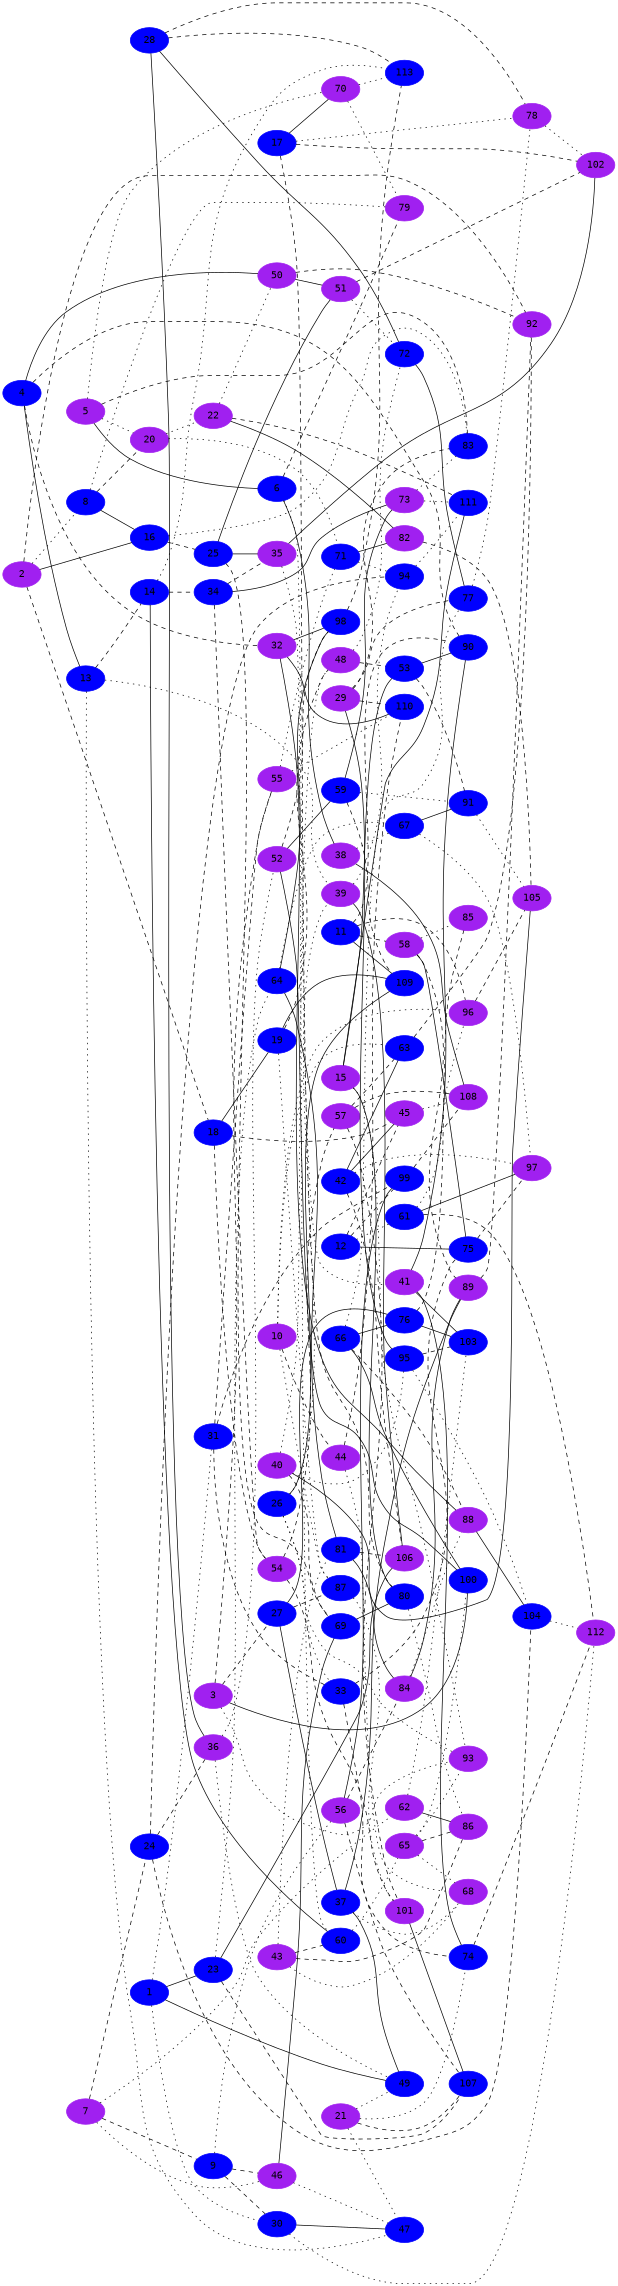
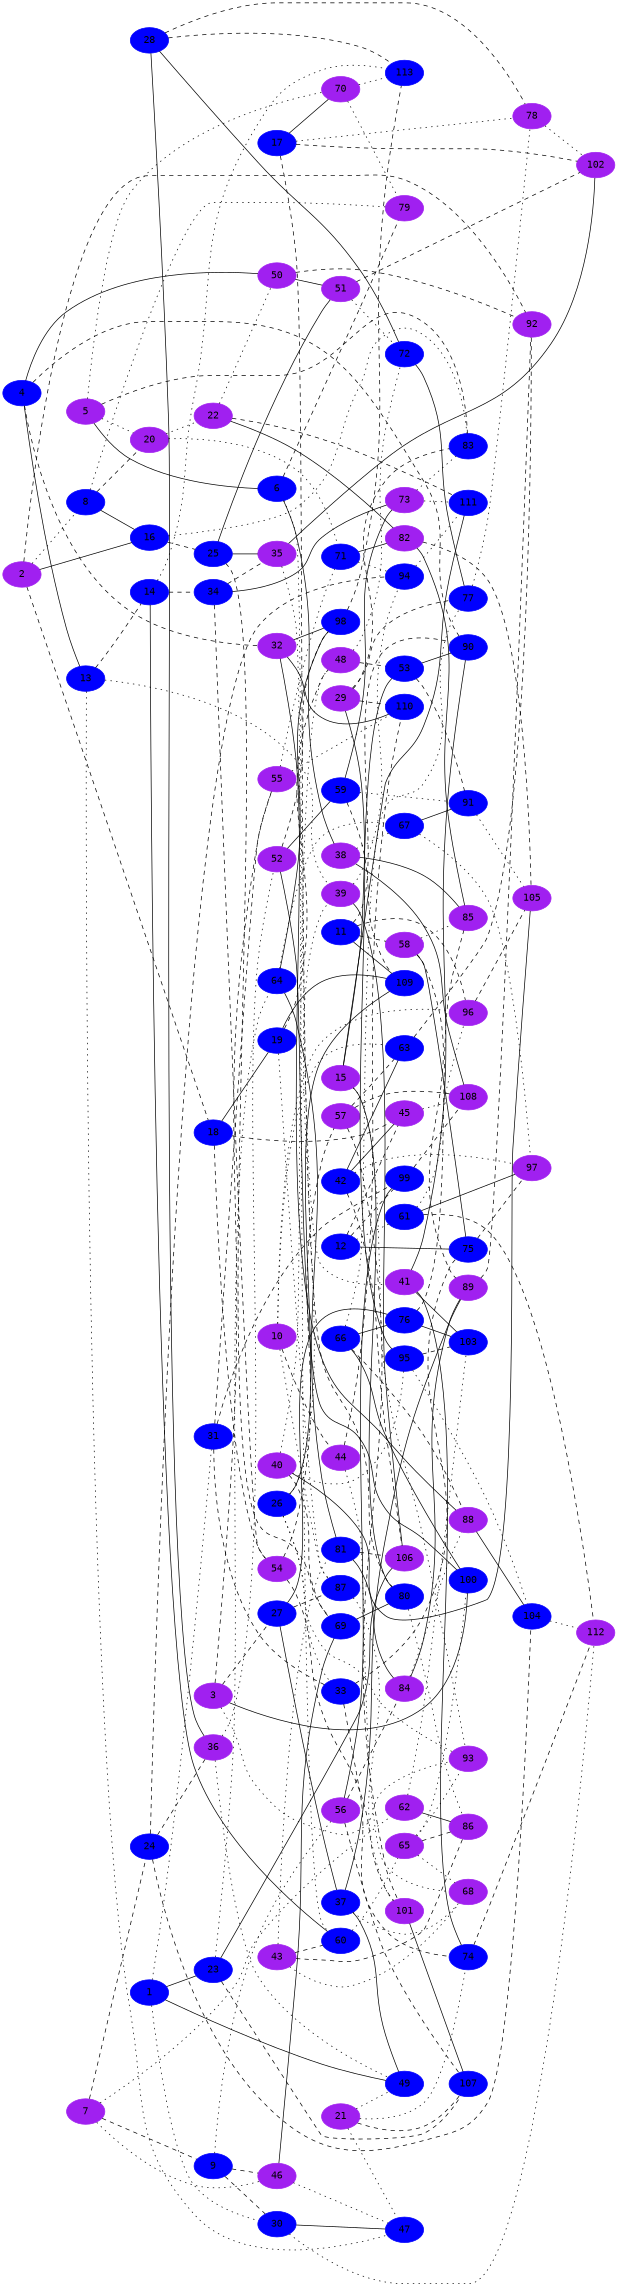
none -> (447, 715)
none -> (415, 871)
